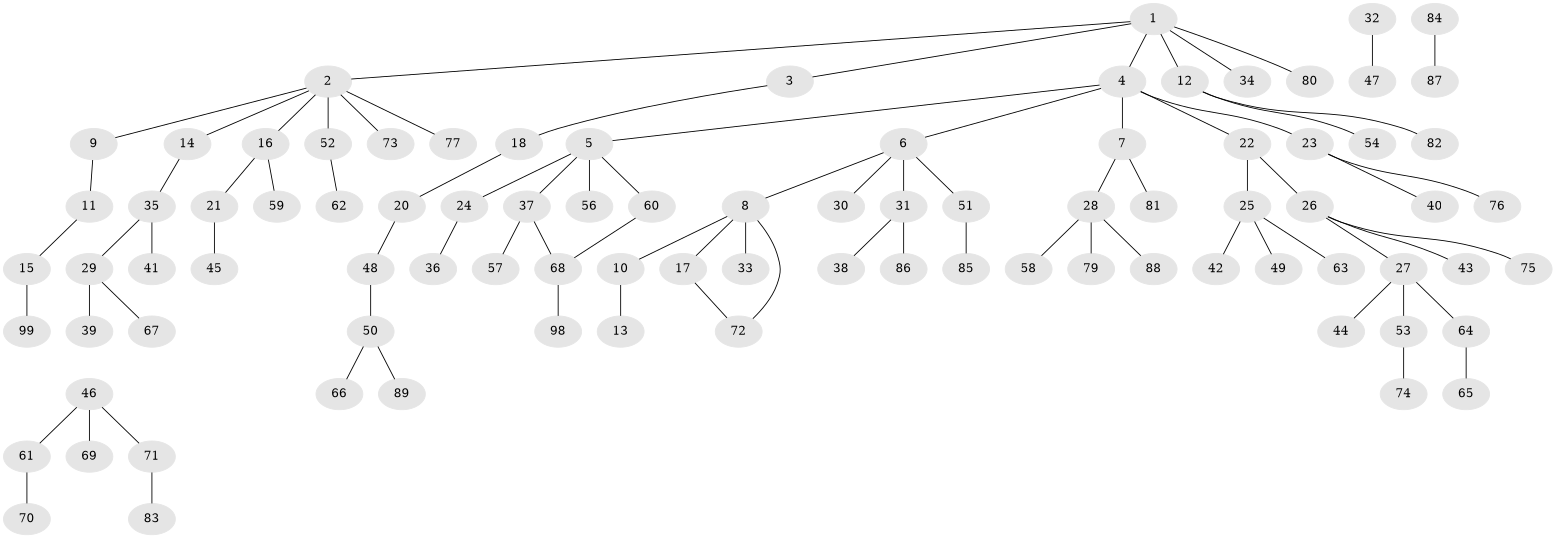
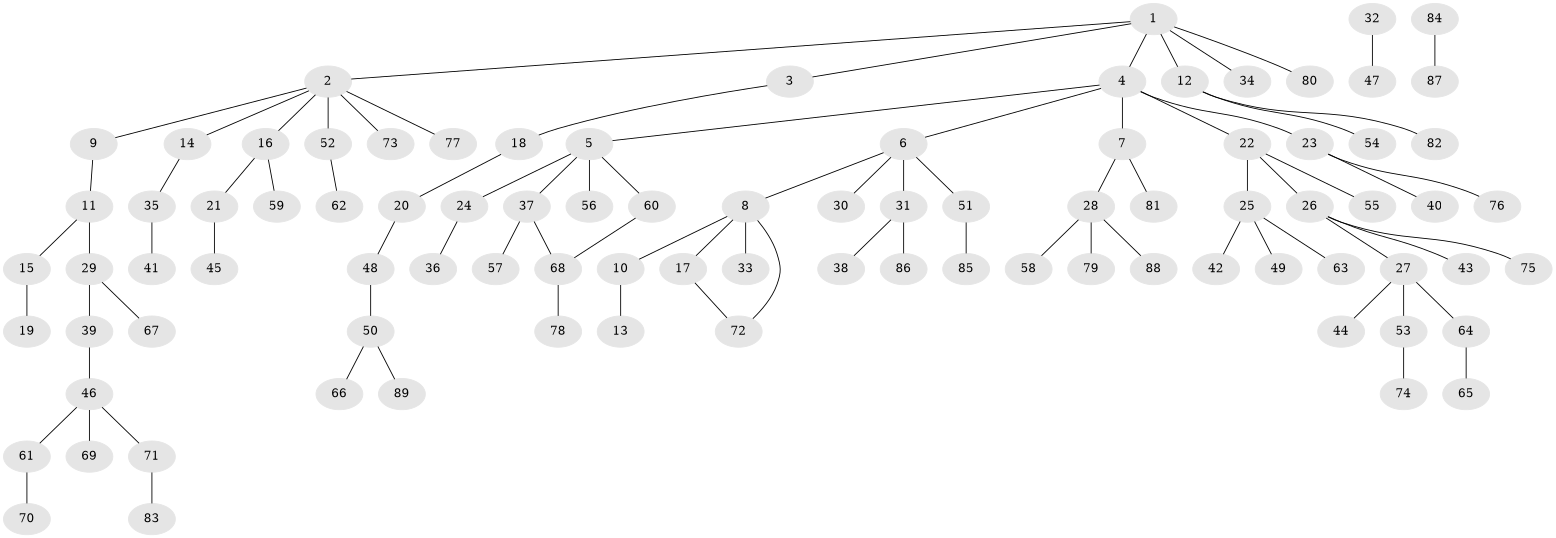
none -> (1372, 207)
(121, 238) -> (89, 238)
(27, 332) -> (27, 332)
(558, 332) -> (558, 332)
none -> (89, 363)
